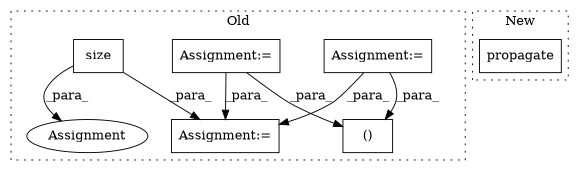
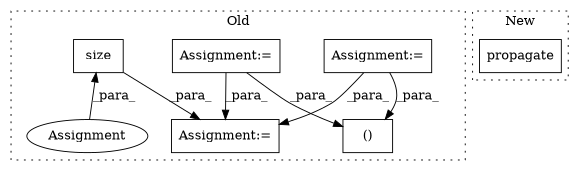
(48, 86) -> (92, 101)
